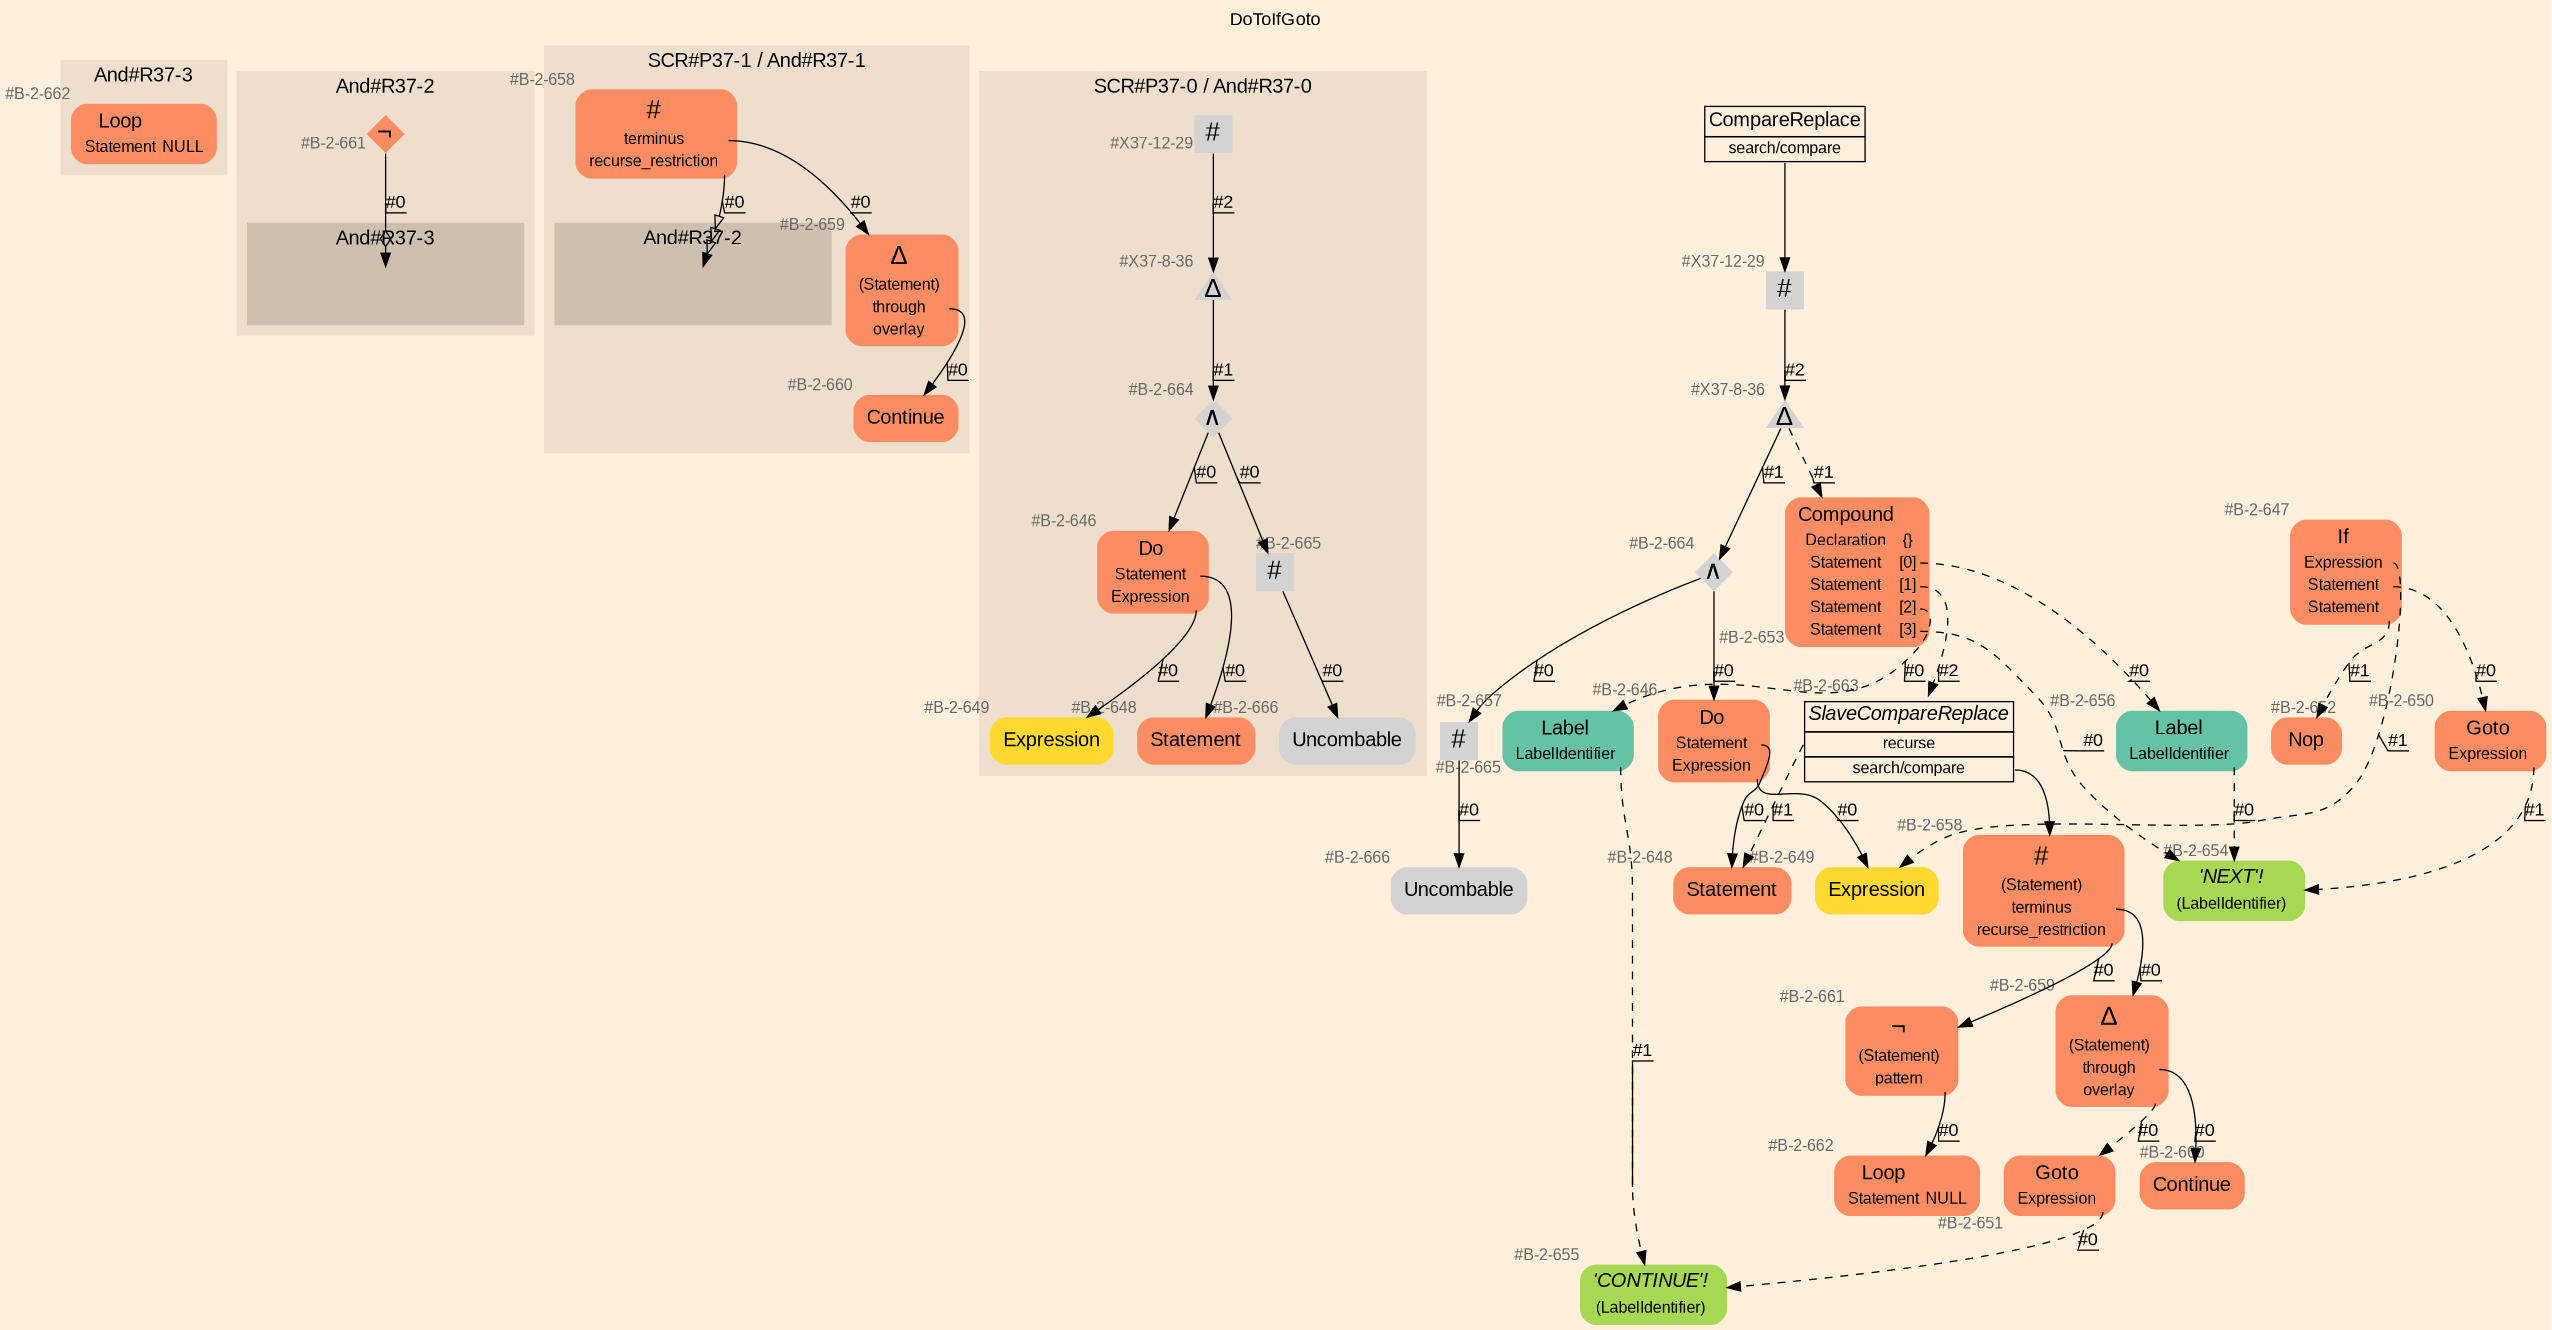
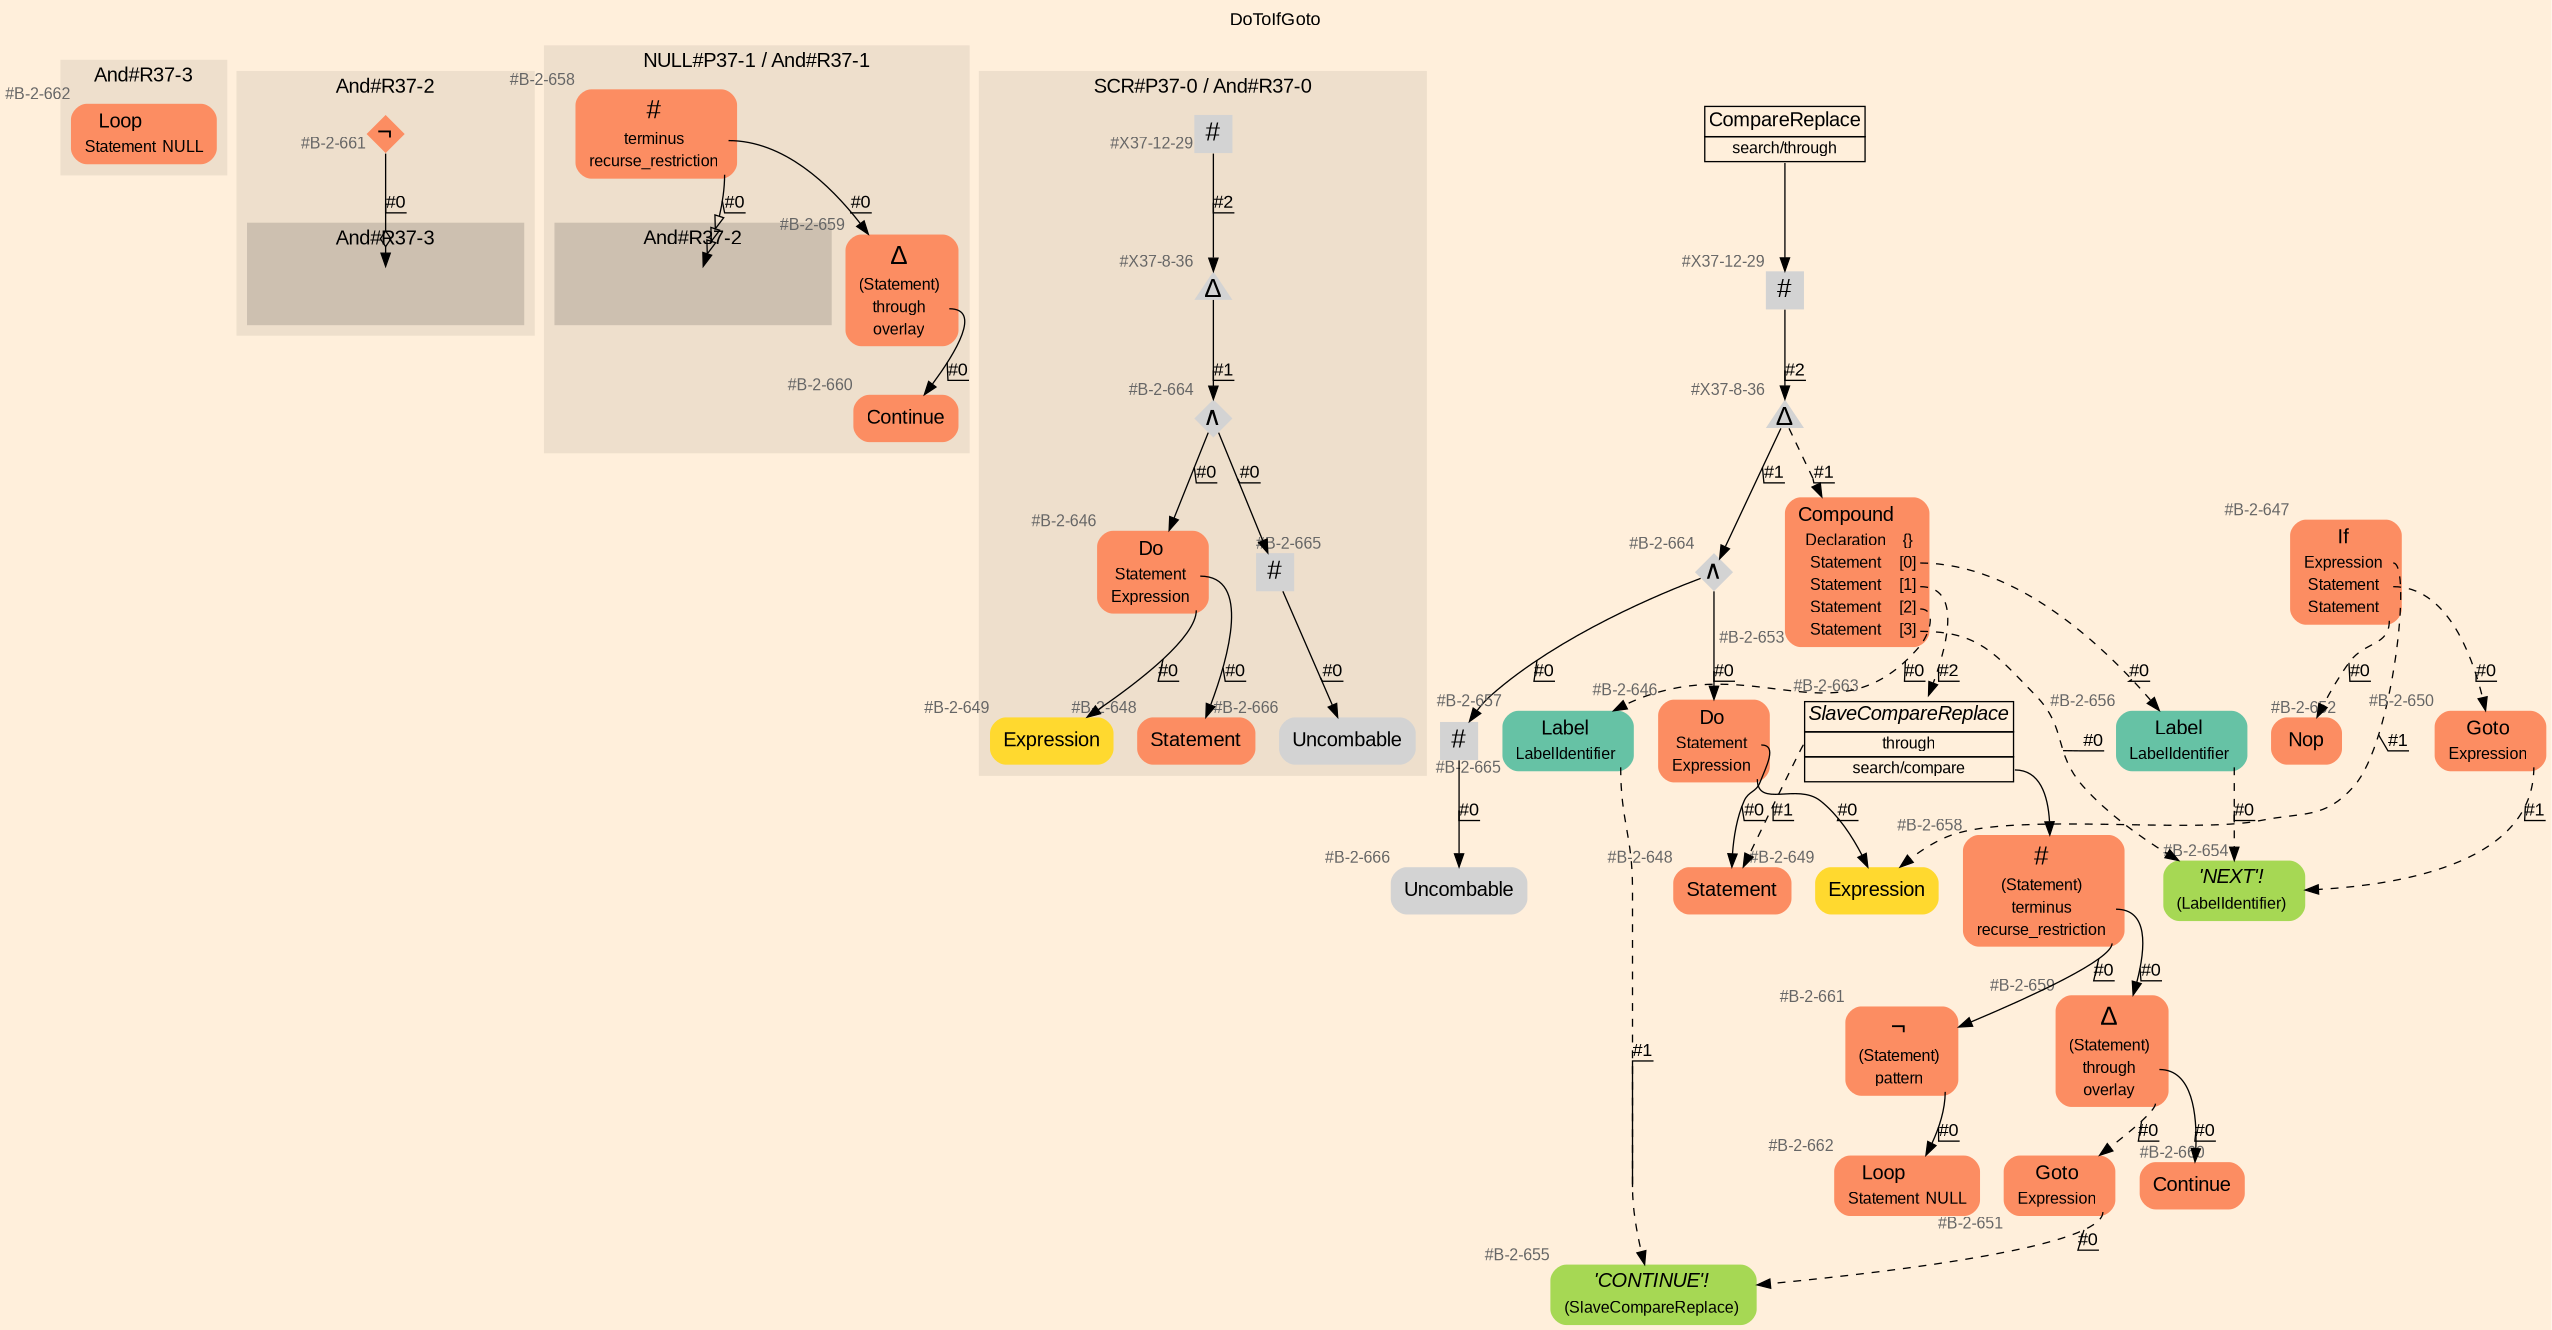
(757, 62) -> (757, 62)
(1785, 148) -> (1785, 148)
(2360, 671) -> (2360, 671)
(1909, 744) -> (1909, 744)
(1651, 1308) -> (1652, 1308)
